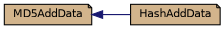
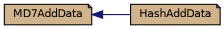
(48, 15) -> (48, 15)
